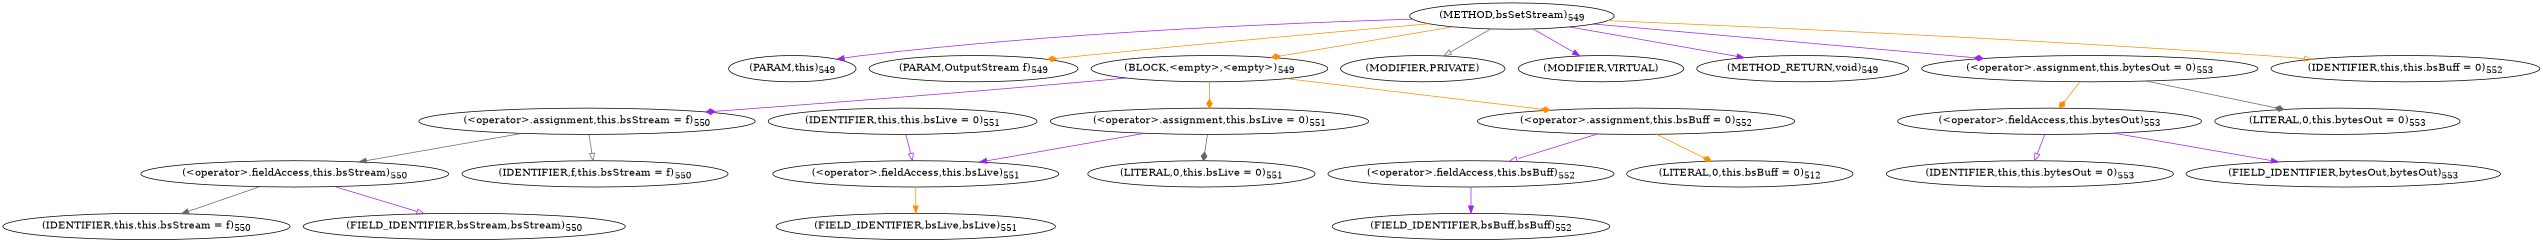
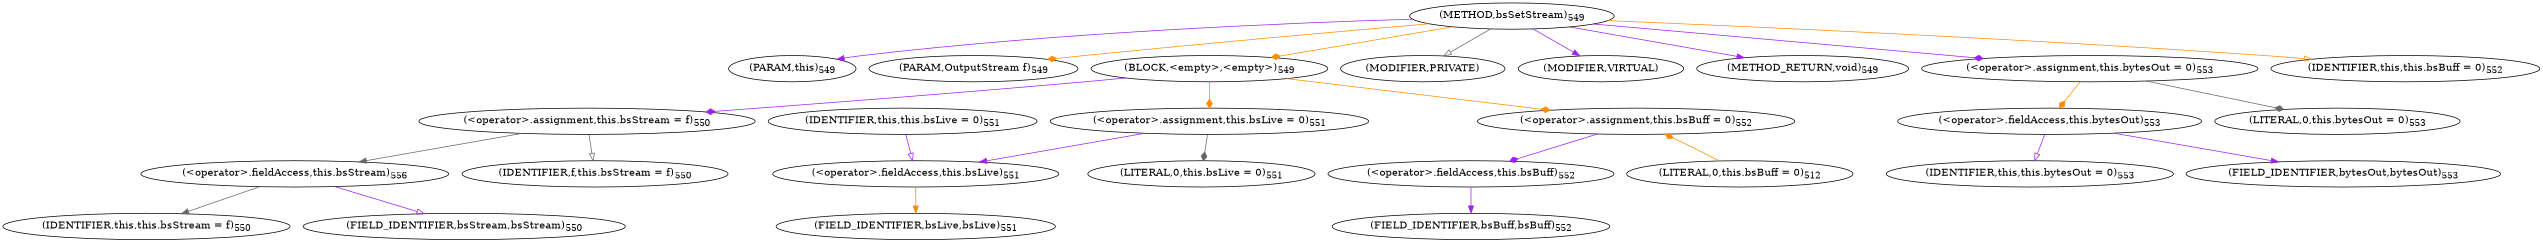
(1558, 146) -> (1558, 146)
(1680, 146) -> (1696, 149)
(399, 173) -> (399, 173)
